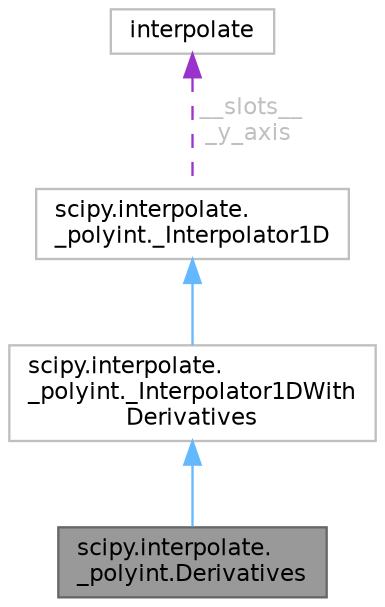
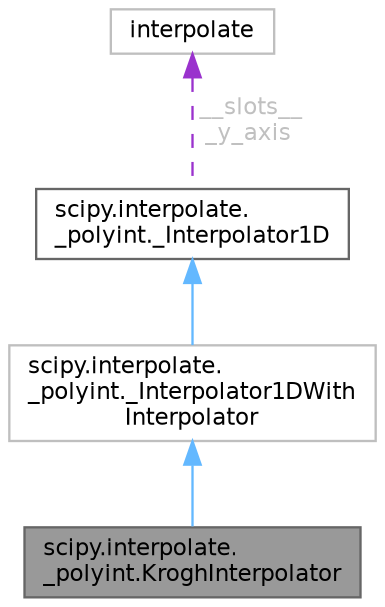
(192, 224) -> (192, 224)
(192, 393) -> (192, 393)
(192, 562) -> (192, 562)
